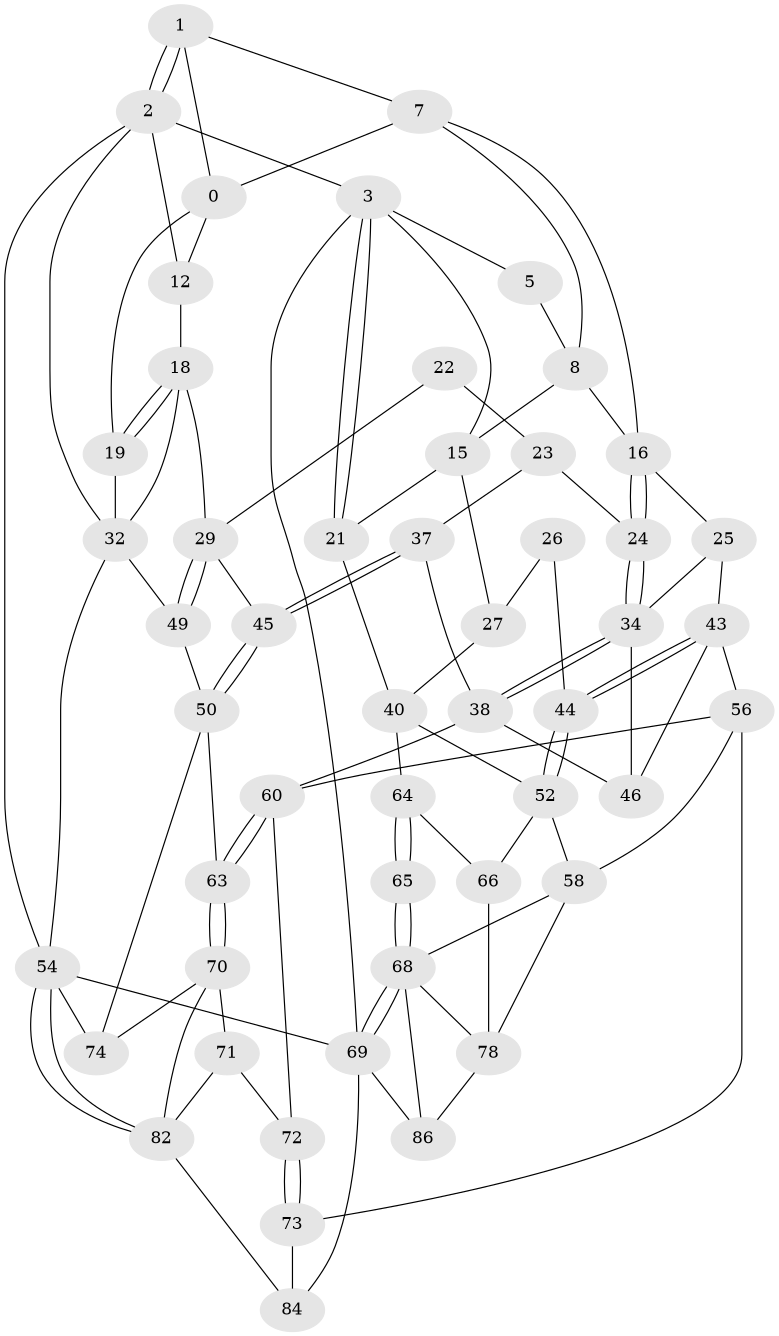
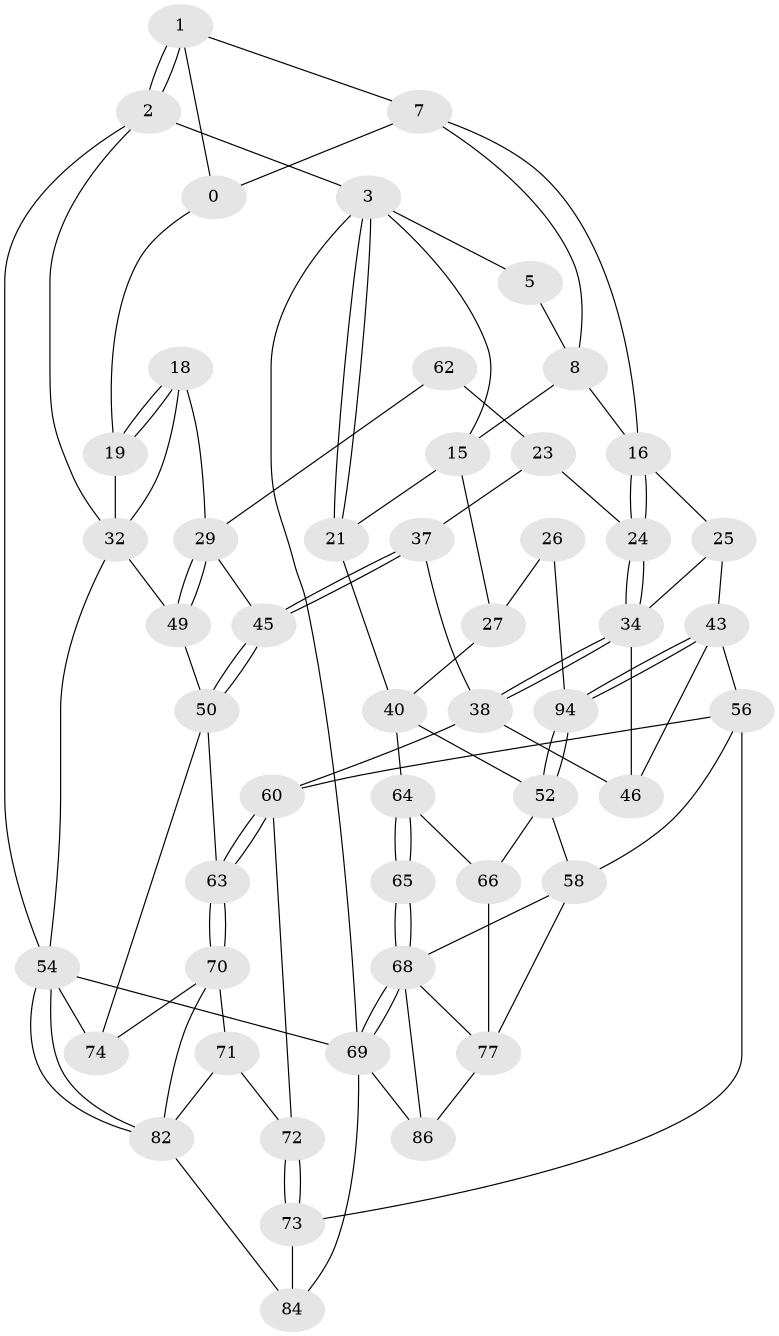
(181, 283) -> none
(445, 369) -> (445, 369)
(566, 711) -> (566, 711)
(489, 1053) -> (489, 1053)
